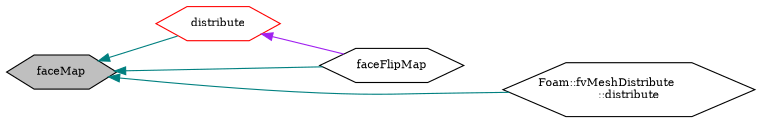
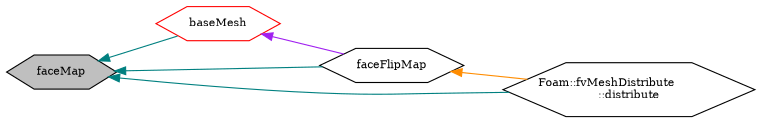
(218, 24) -> (218, 24)
none -> (495, 76)
